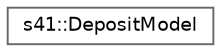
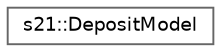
(111, 26) -> (111, 26)
